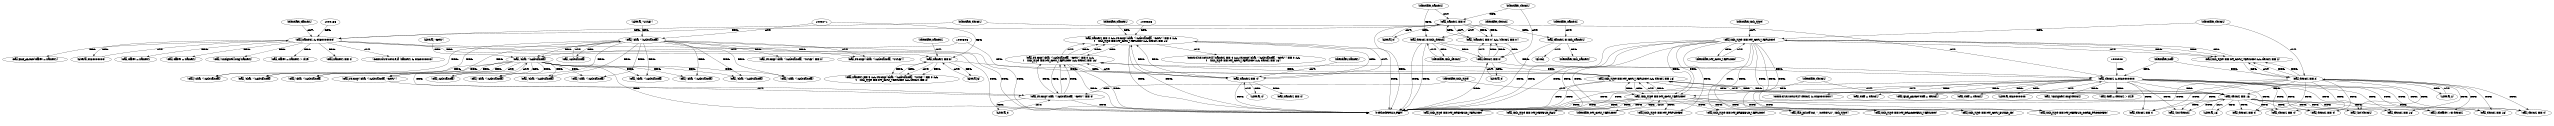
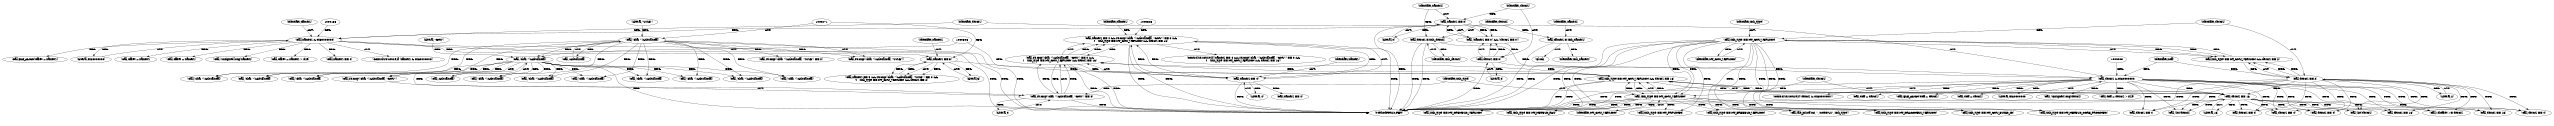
(1457, 50) -> none
(1515, 50) -> (1515, 50)
